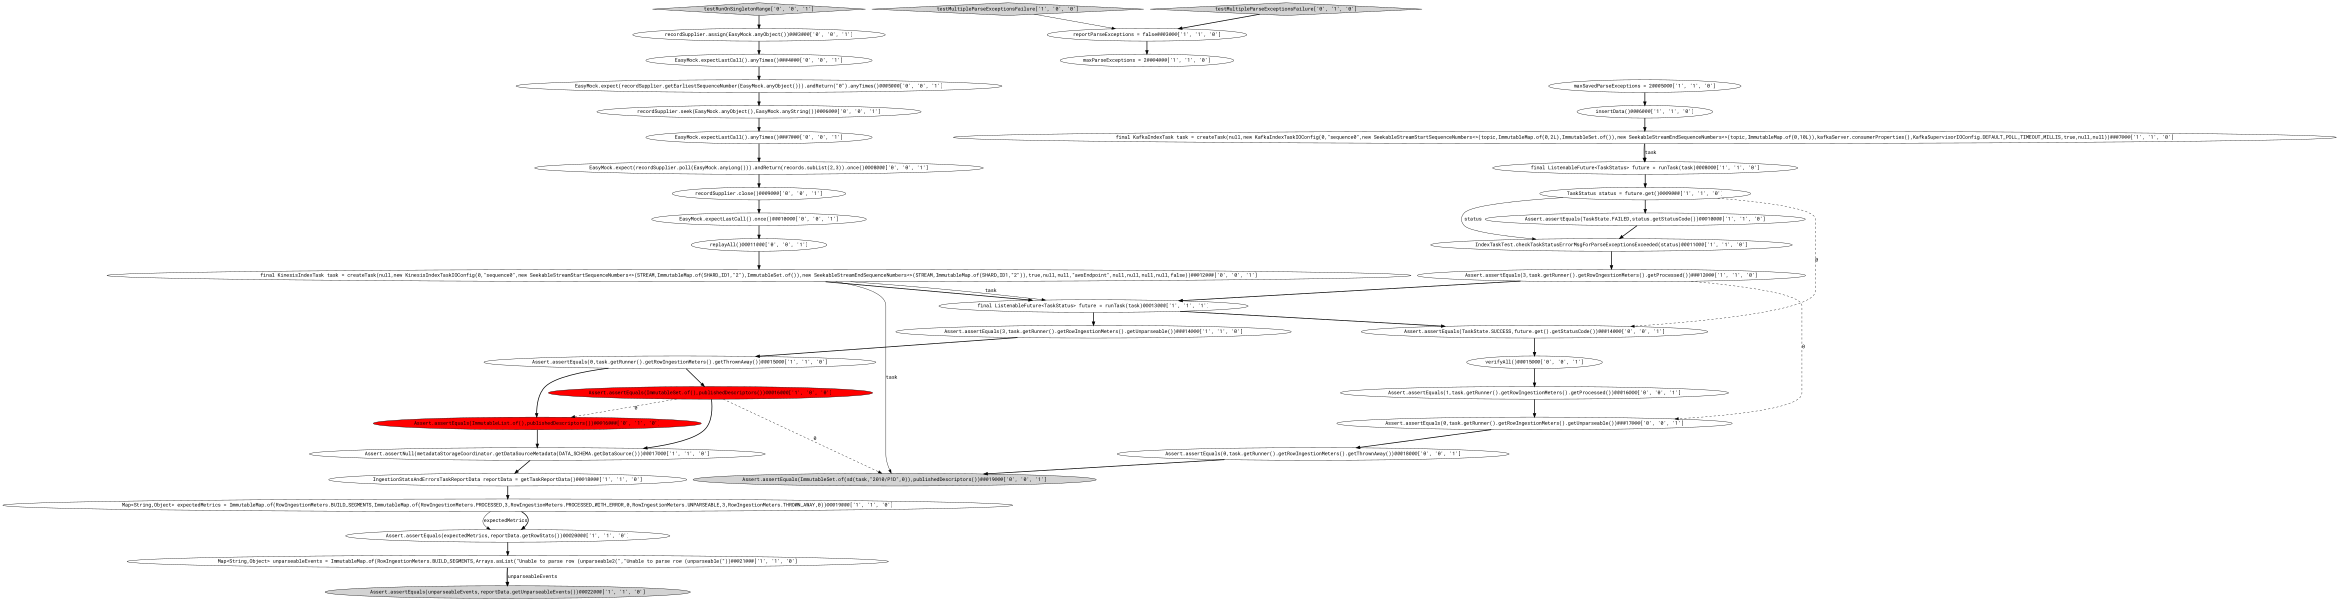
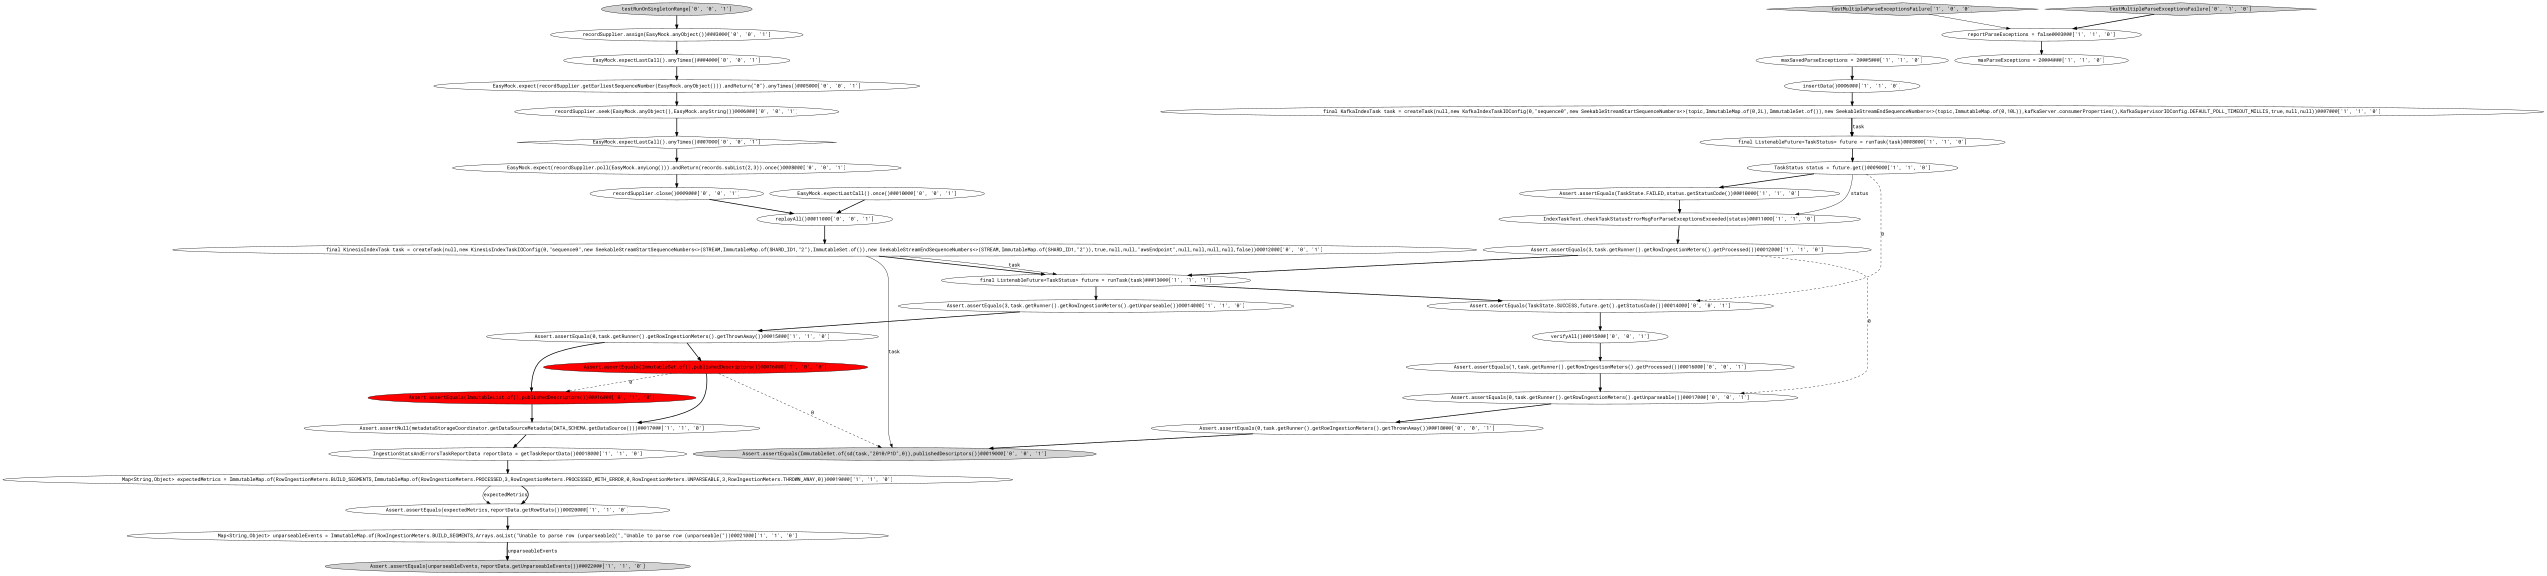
(759, 9) -> (677, 9)
(759, 137) -> (677, 142)
(759, 205) -> (750, 206)
